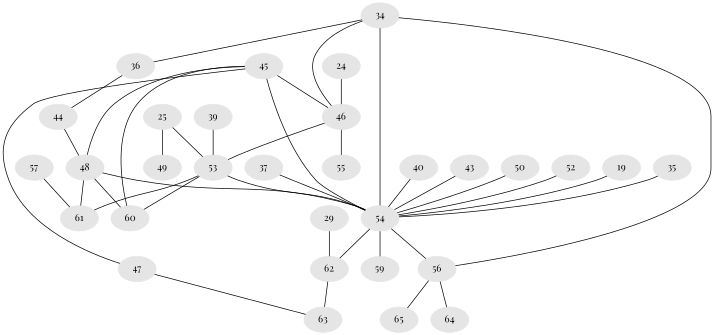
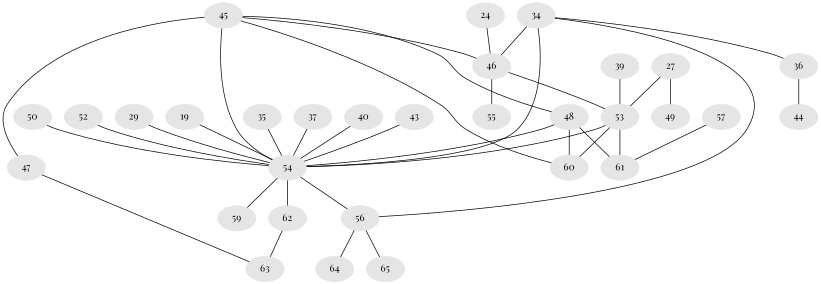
(162, 117) -> (671, 66)
(72, 142) -> none
(329, 244) -> (209, 146)
